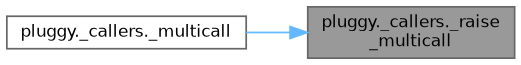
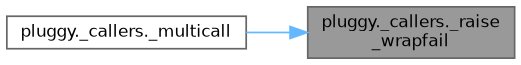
(411, 32) -> (411, 32)
